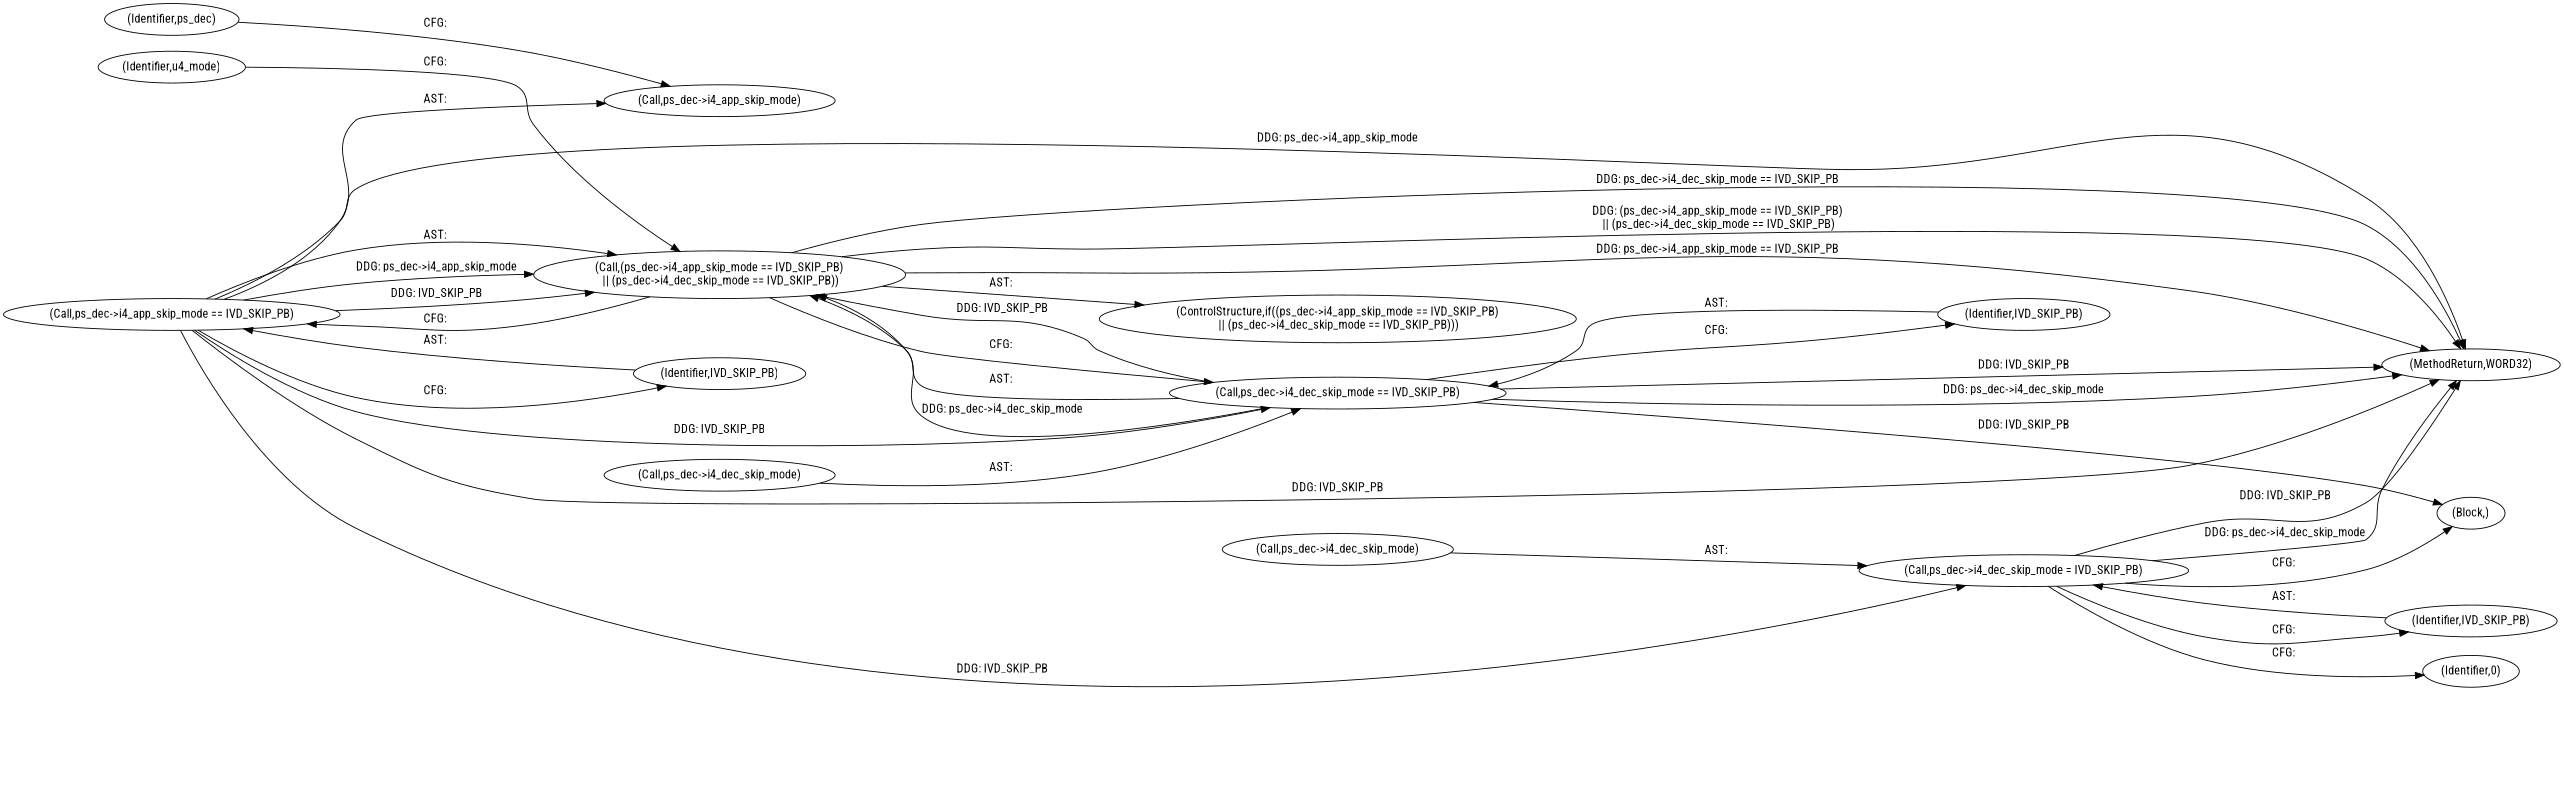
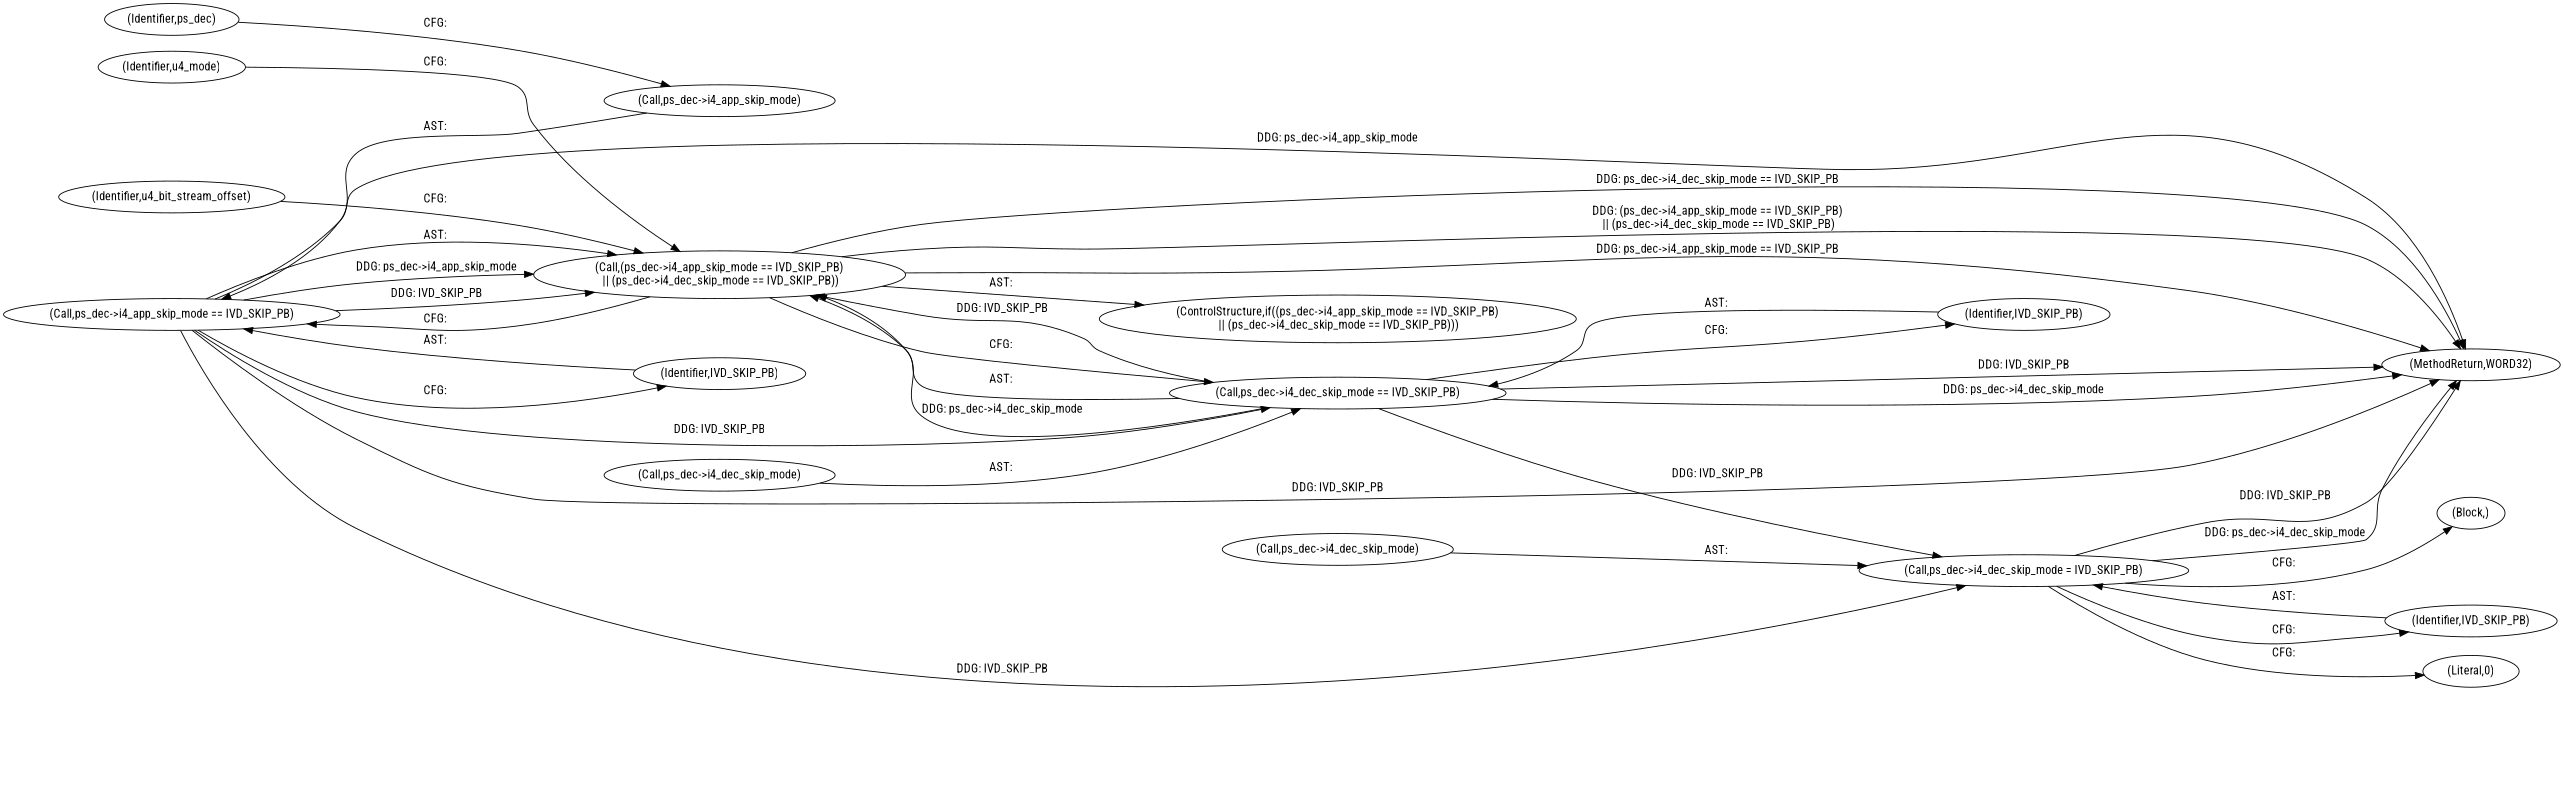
(354, 123) -> (398, 140)
none -> (172, 197)
(1955, 440) -> (1666, 499)
(2471, 671) -> (2471, 671)
